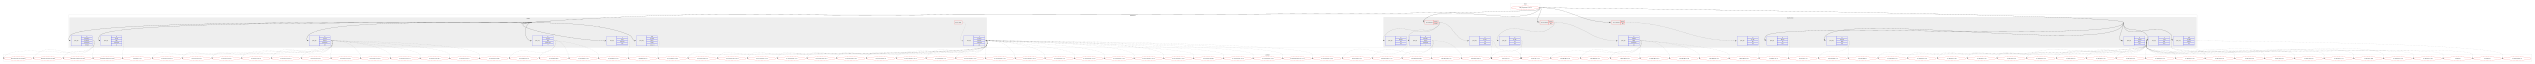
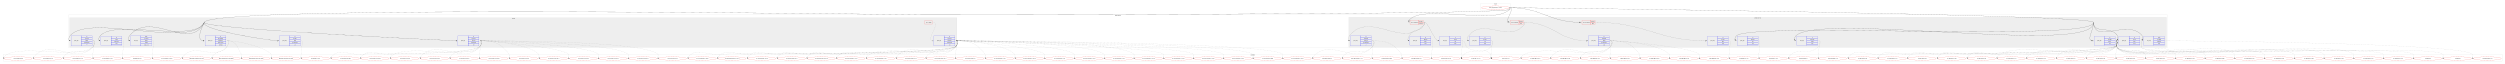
(911, 59) -> none
